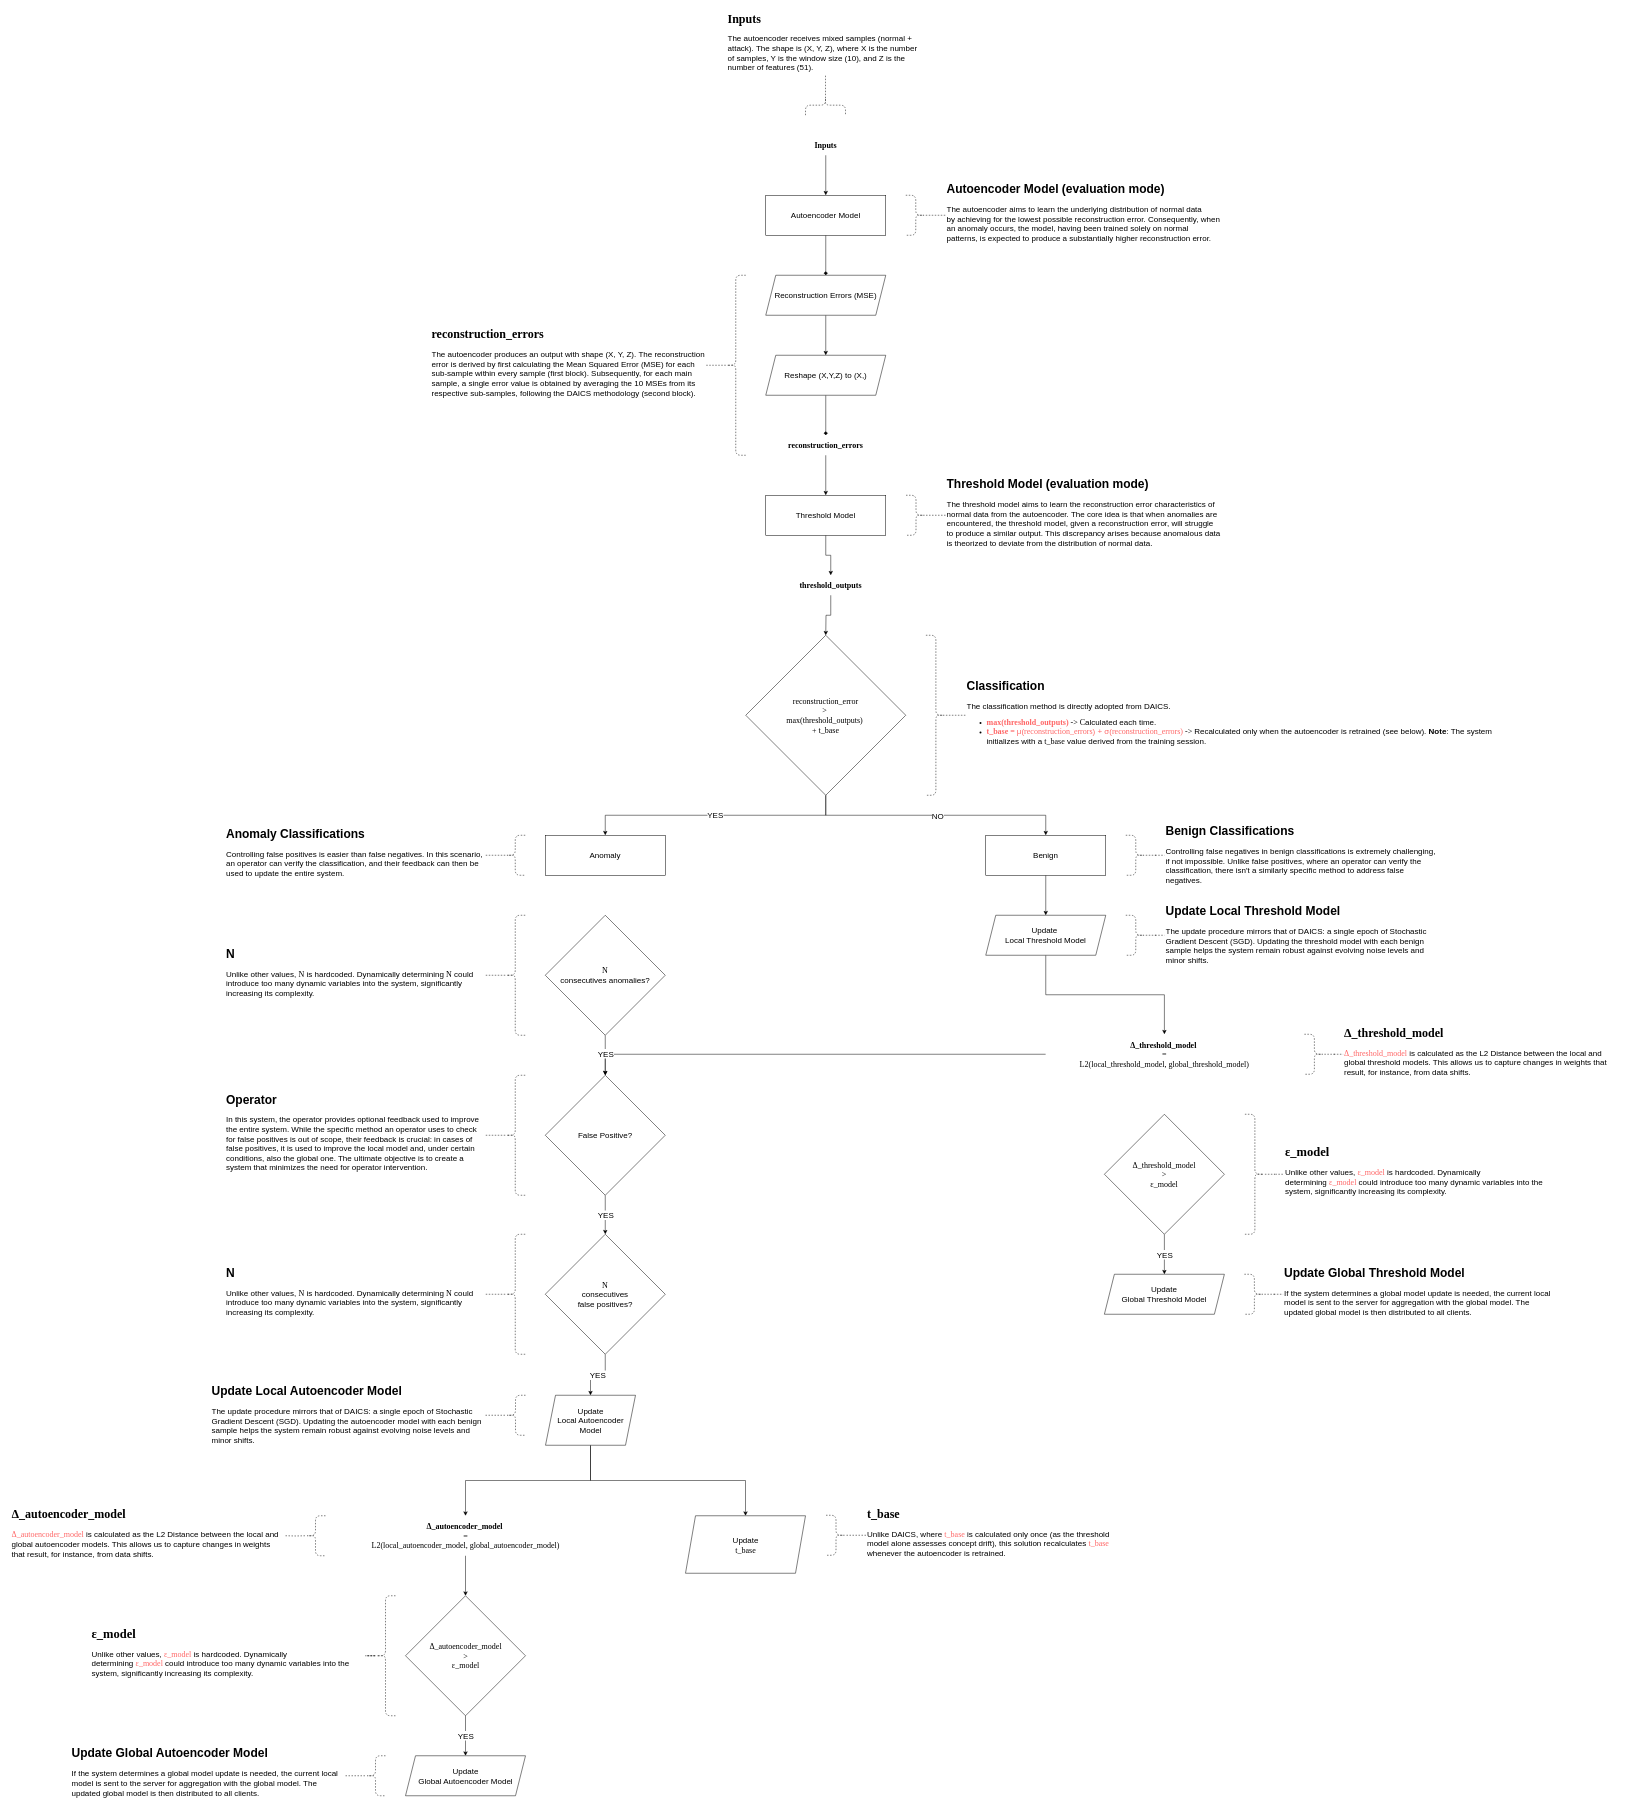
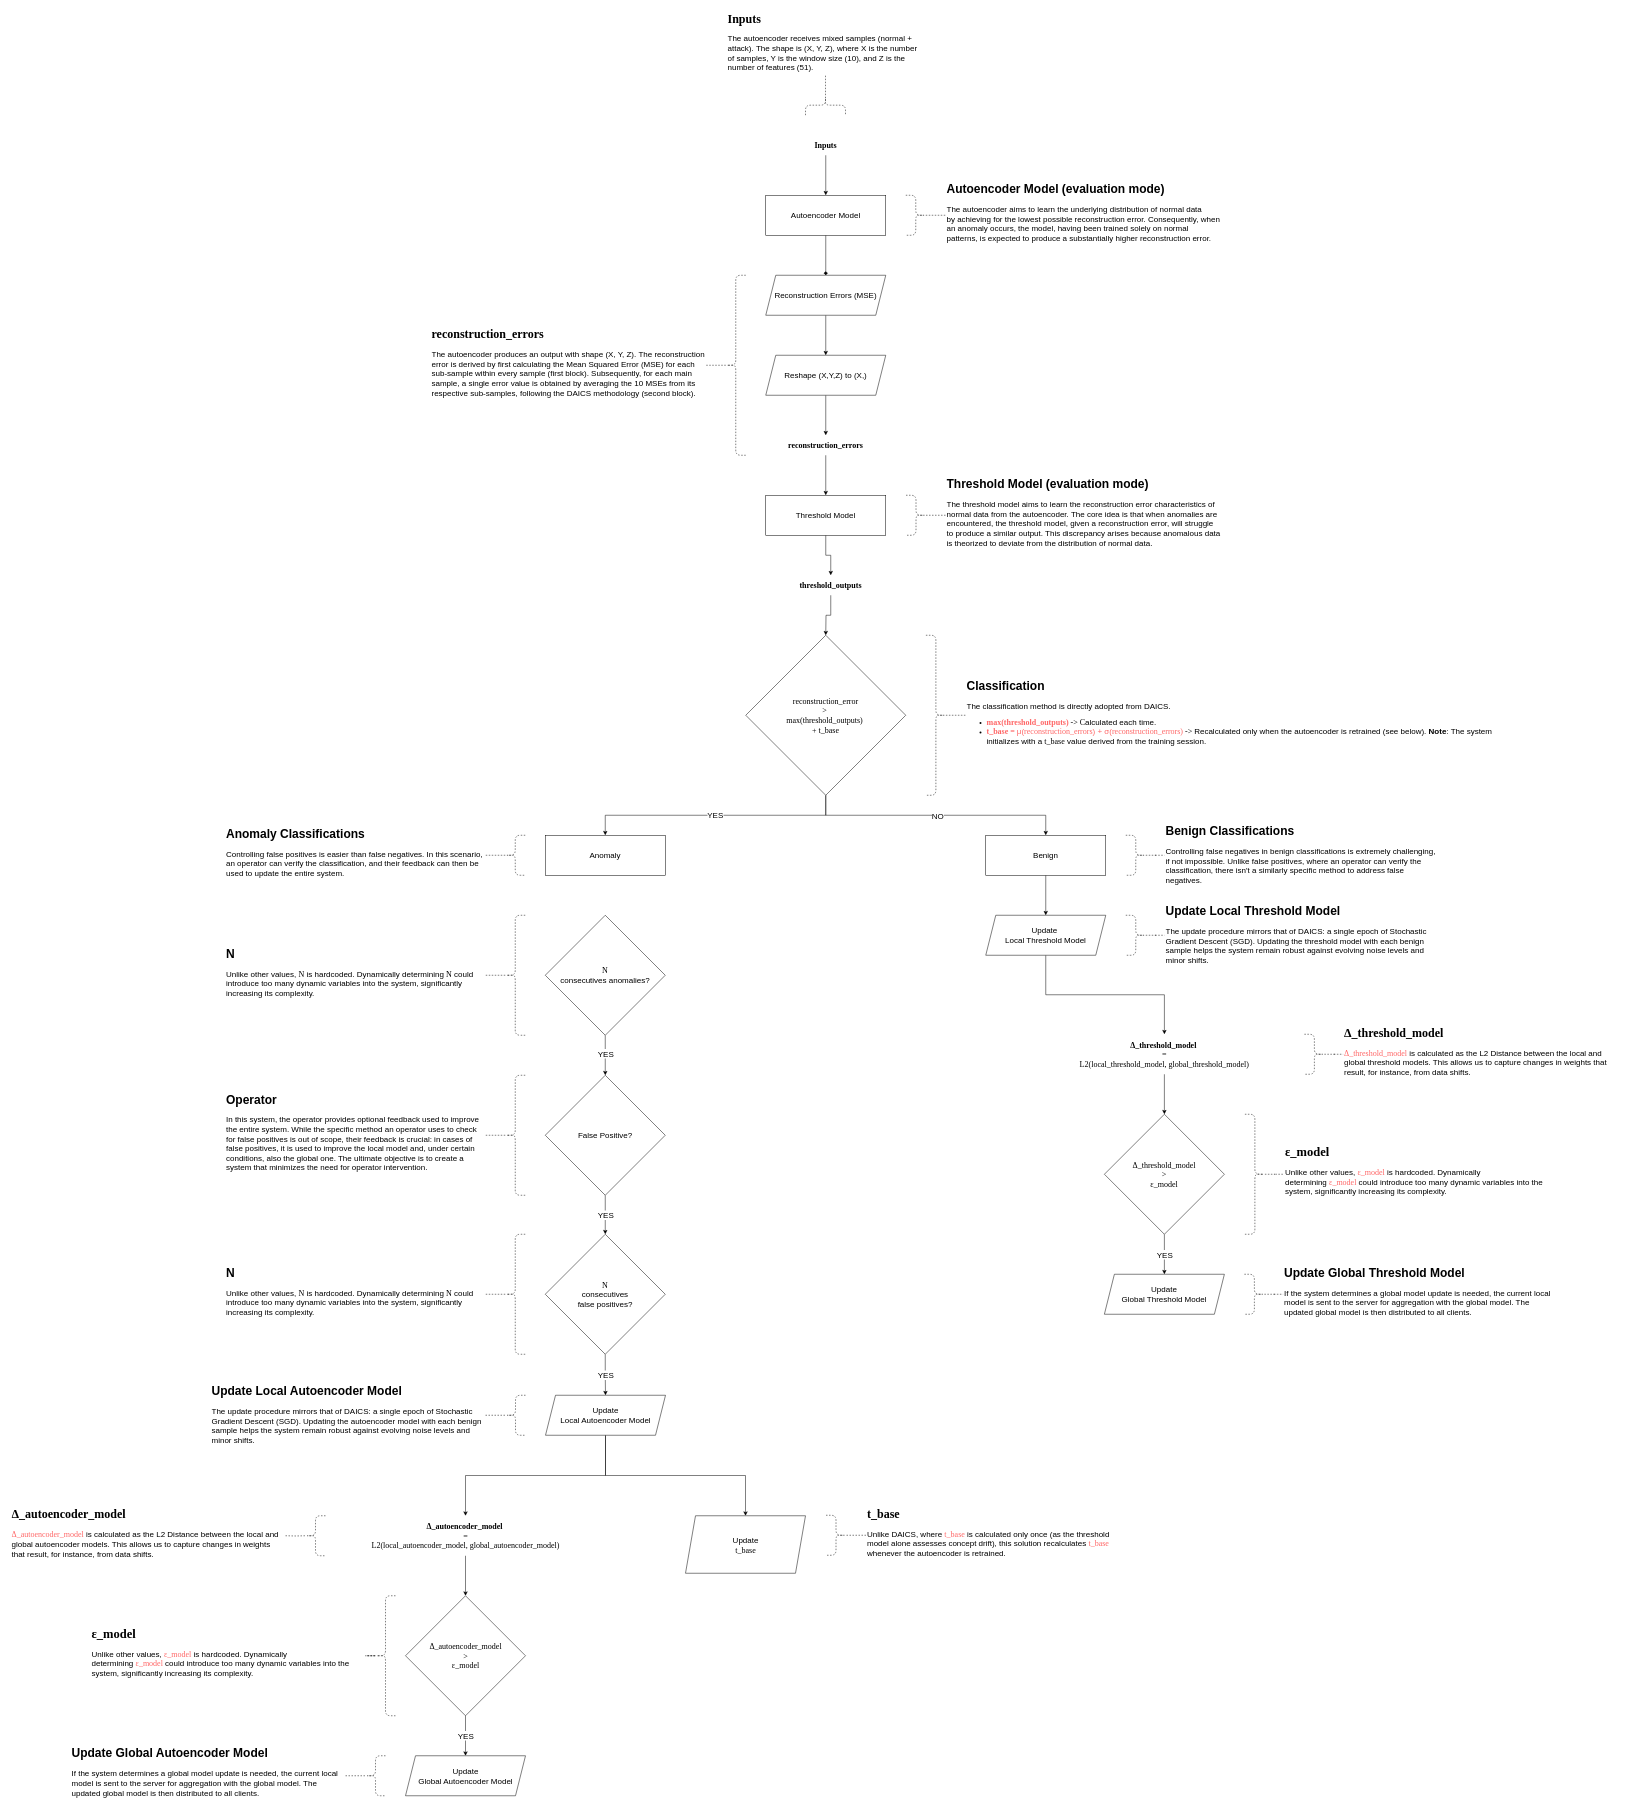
(826, 430) -> (826, 430)
(829, 1054) -> (1164, 1109)
(591, 1420) -> (606, 1415)
